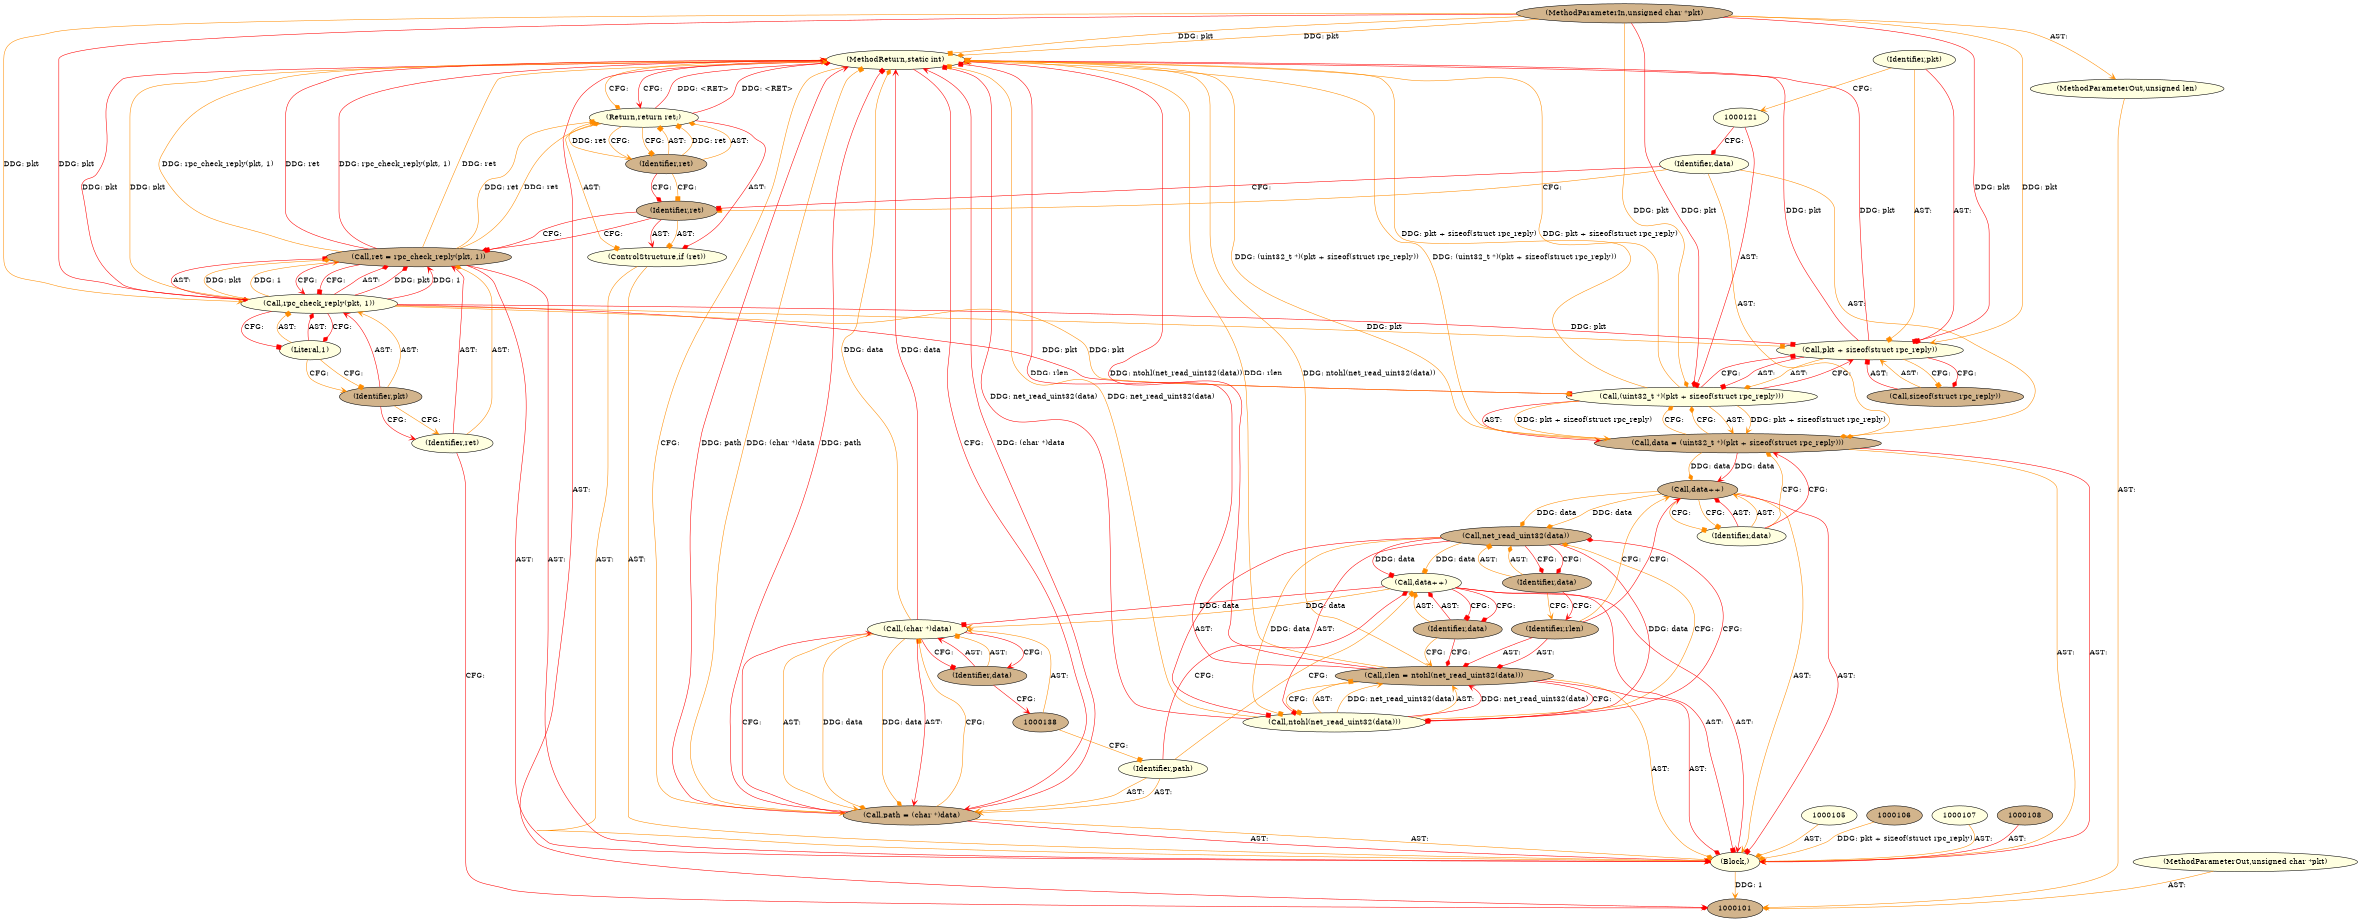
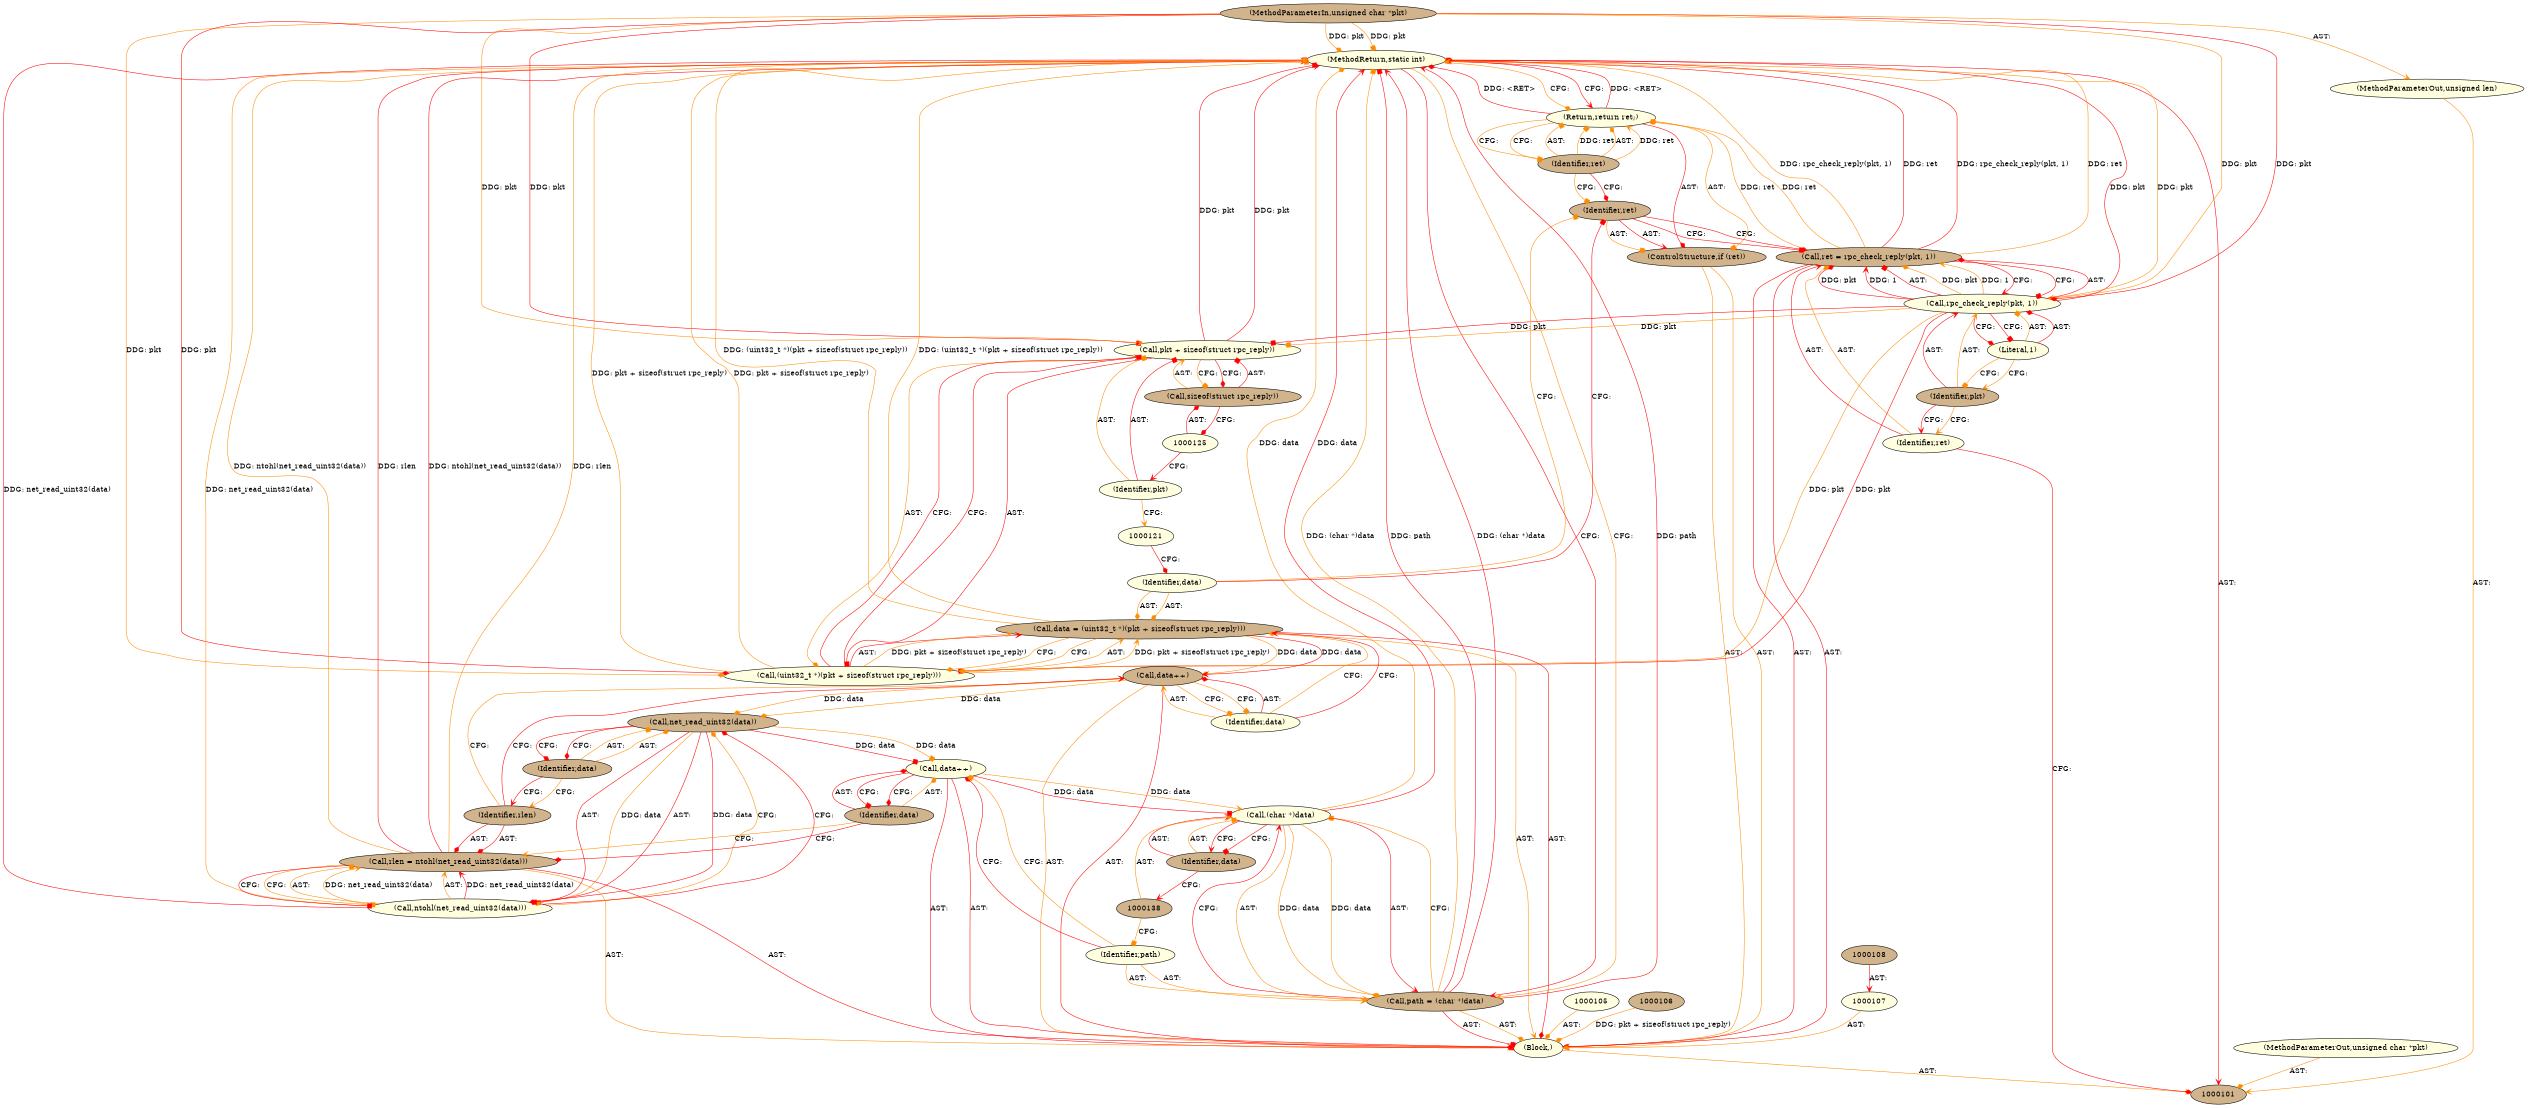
(657, 257) -> (1697, 257)
(1739, 257) -> none
none -> (1190, 443)
(1896, 859) -> (1869, 976)
(1749, 885) -> (1929, 1071)
